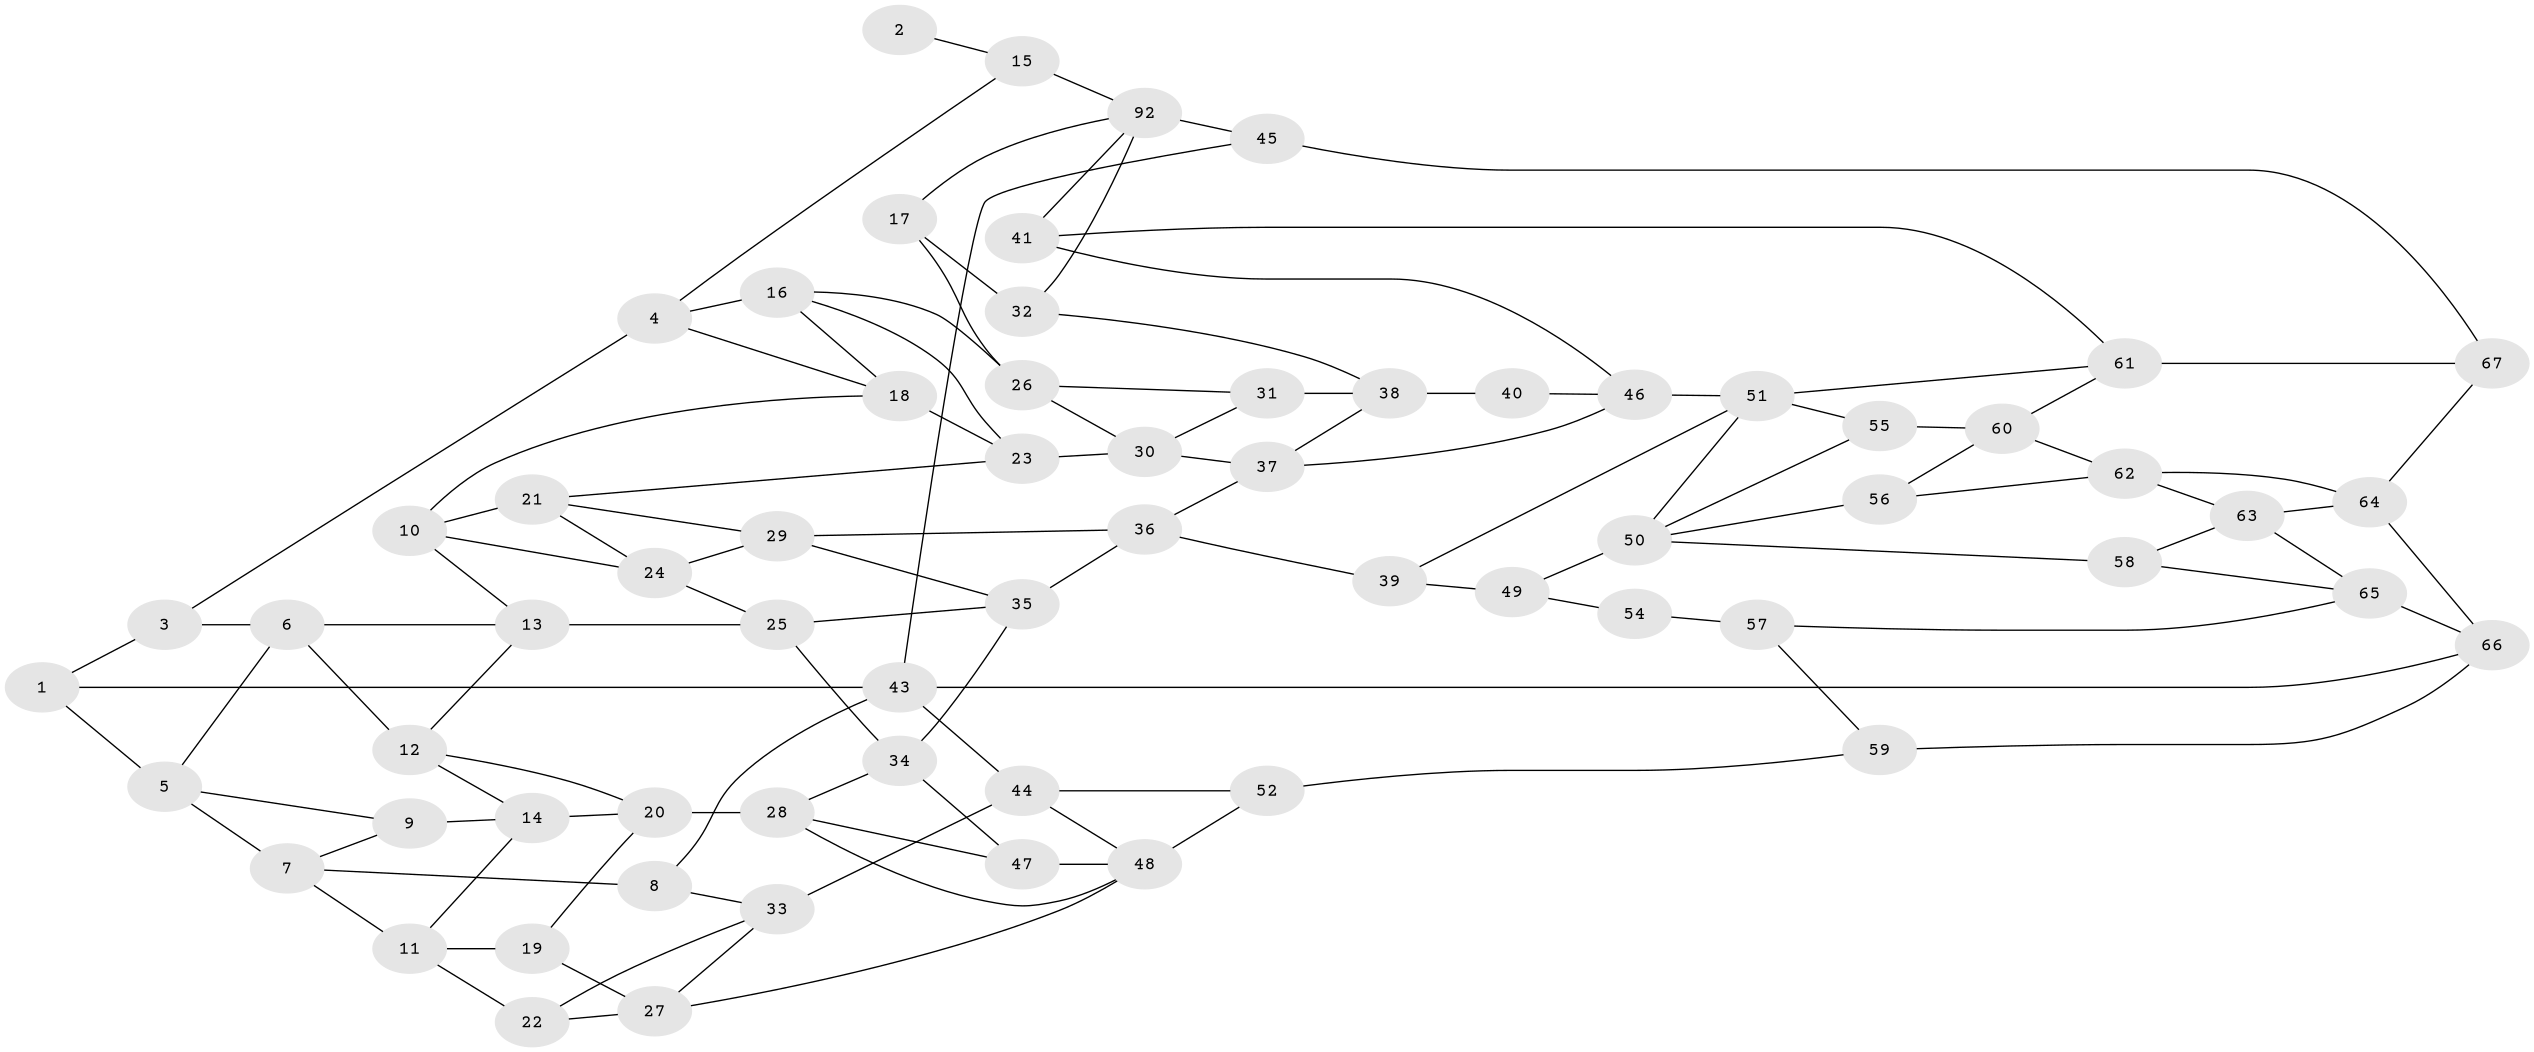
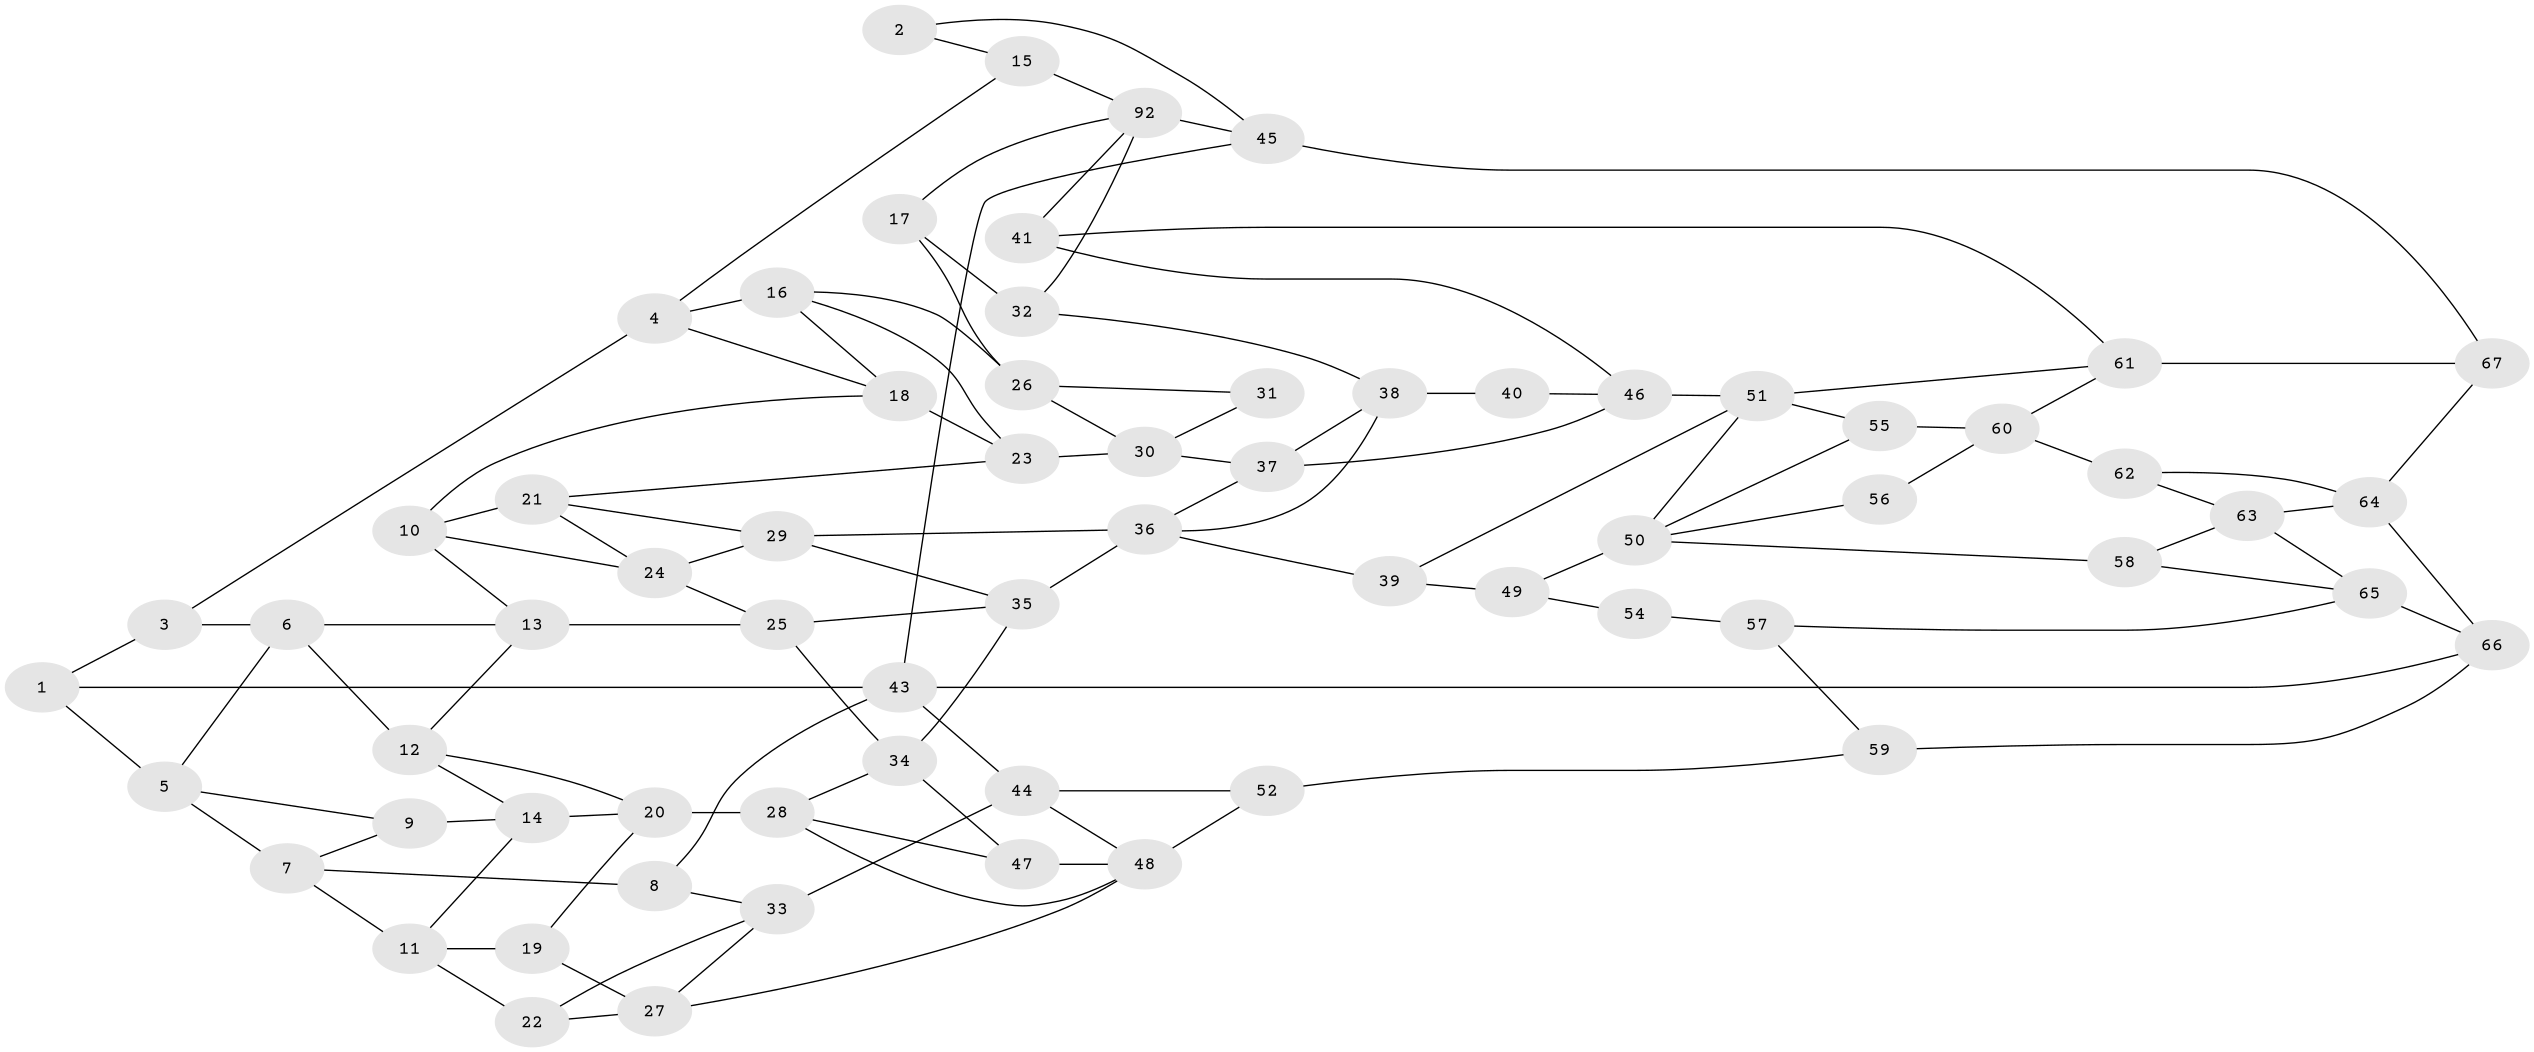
none -> (1101, 35)
(1329, 393) -> (1299, 506)
(2002, 487) -> none
